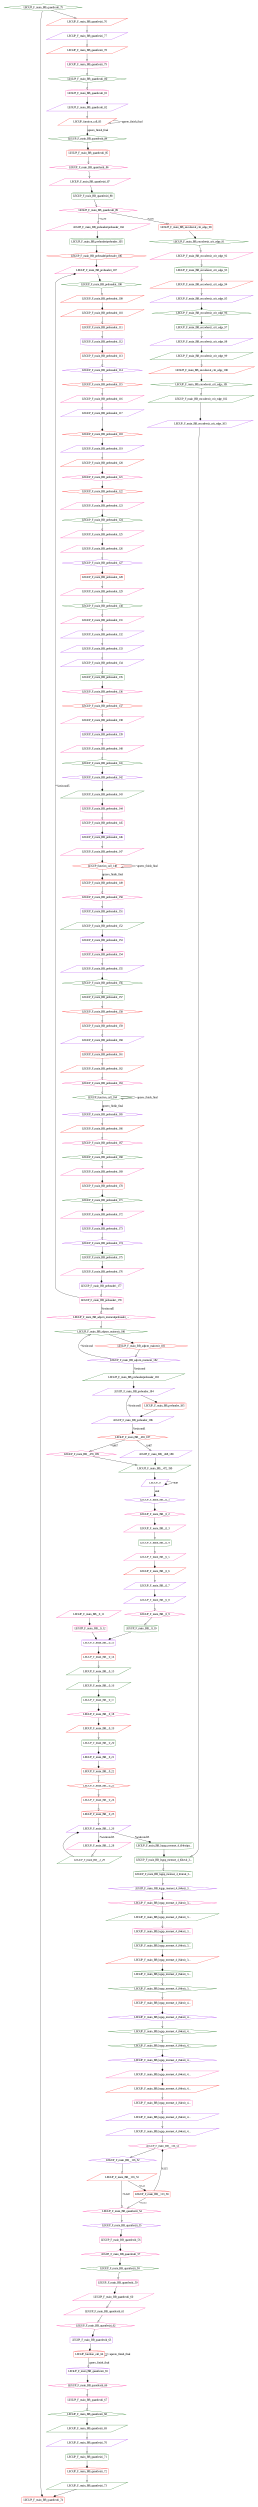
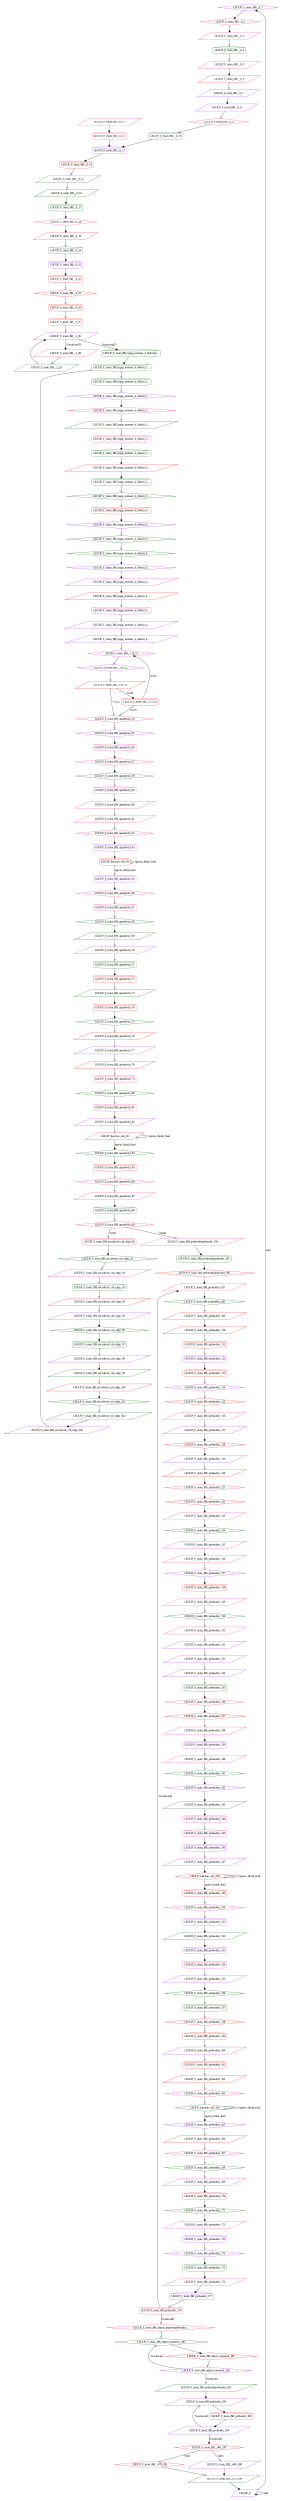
(41, 1253) -> (115, 1014)
